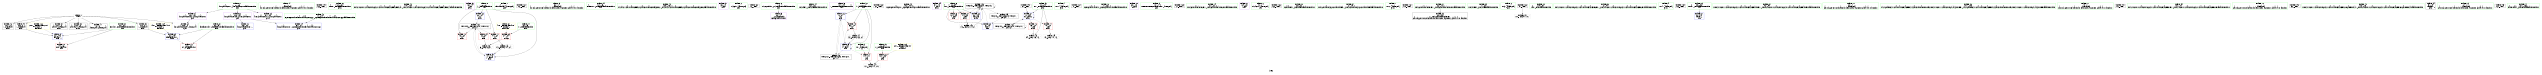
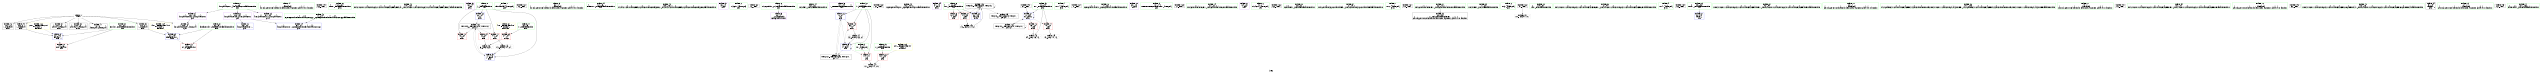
(987, 26) -> none
